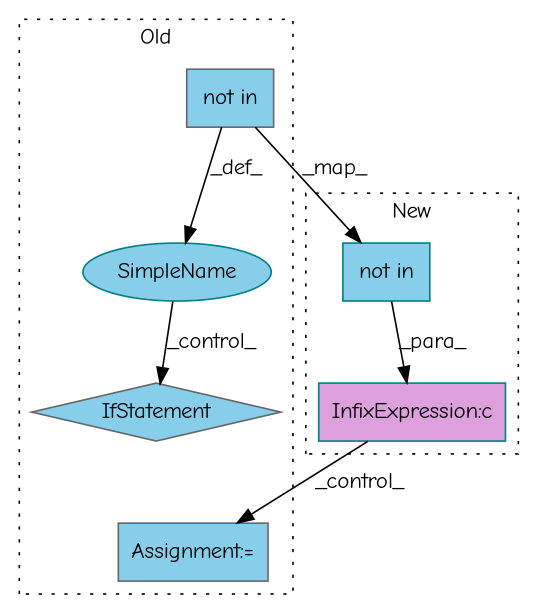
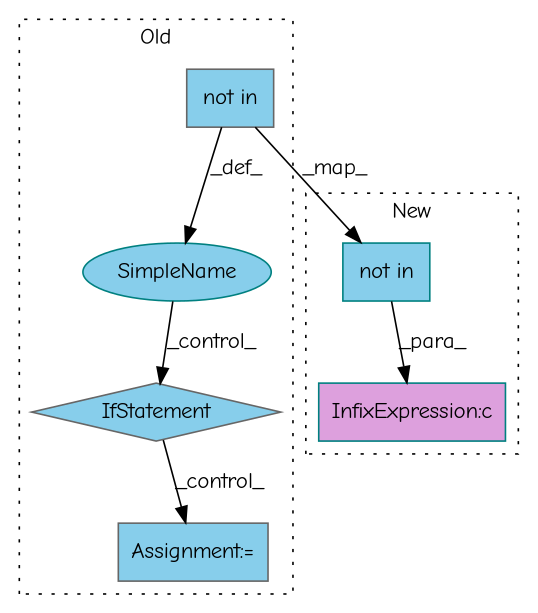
(310, 478) -> (172, 474)
